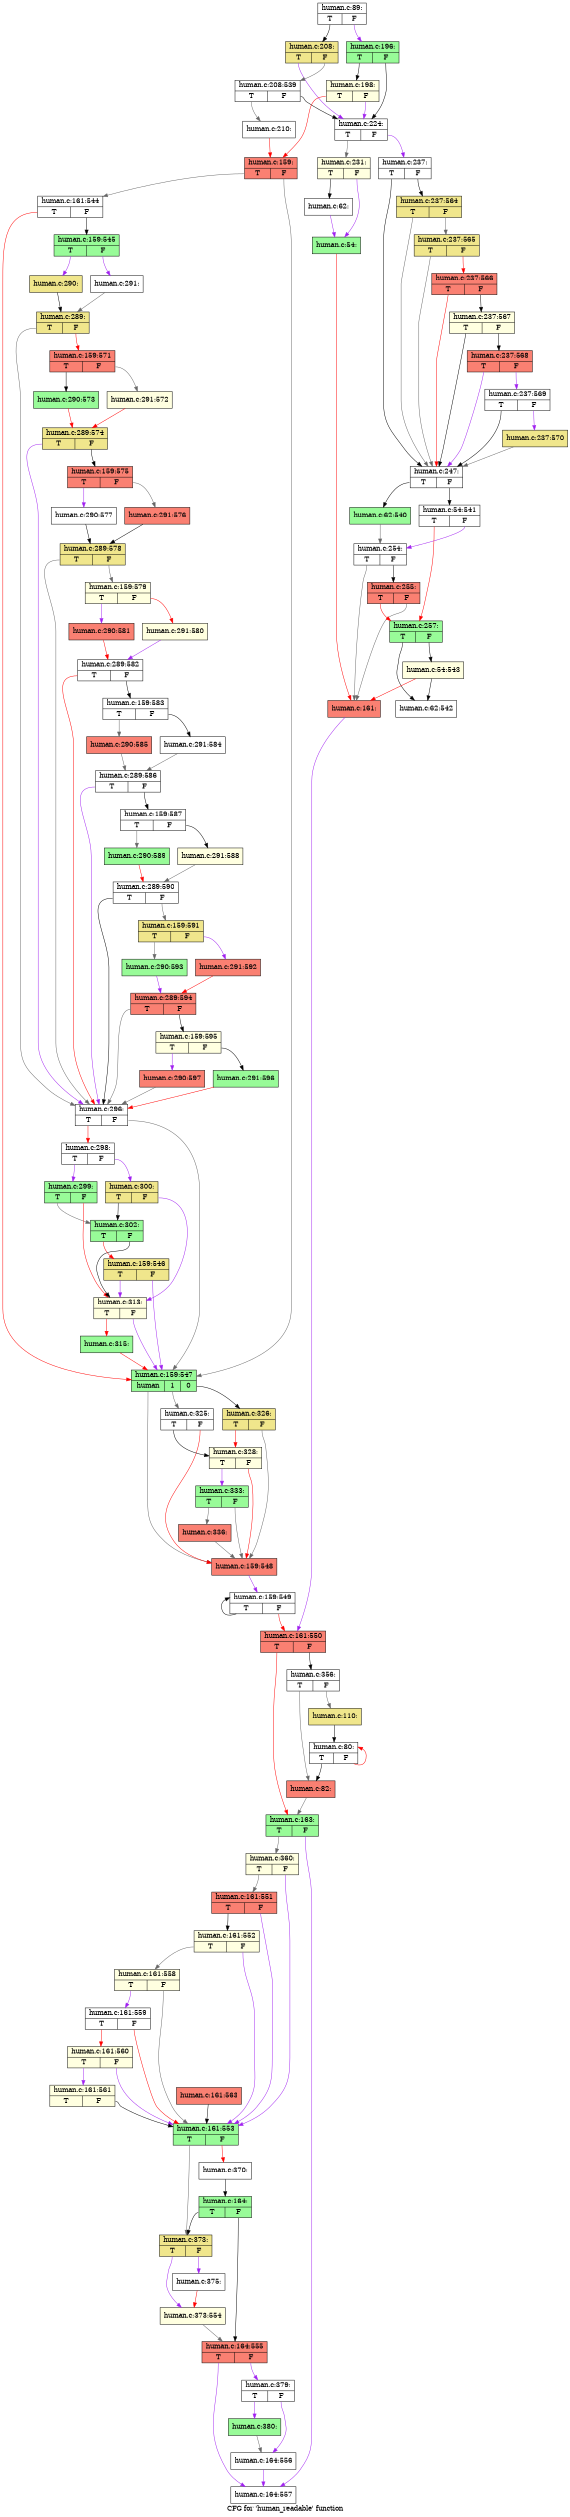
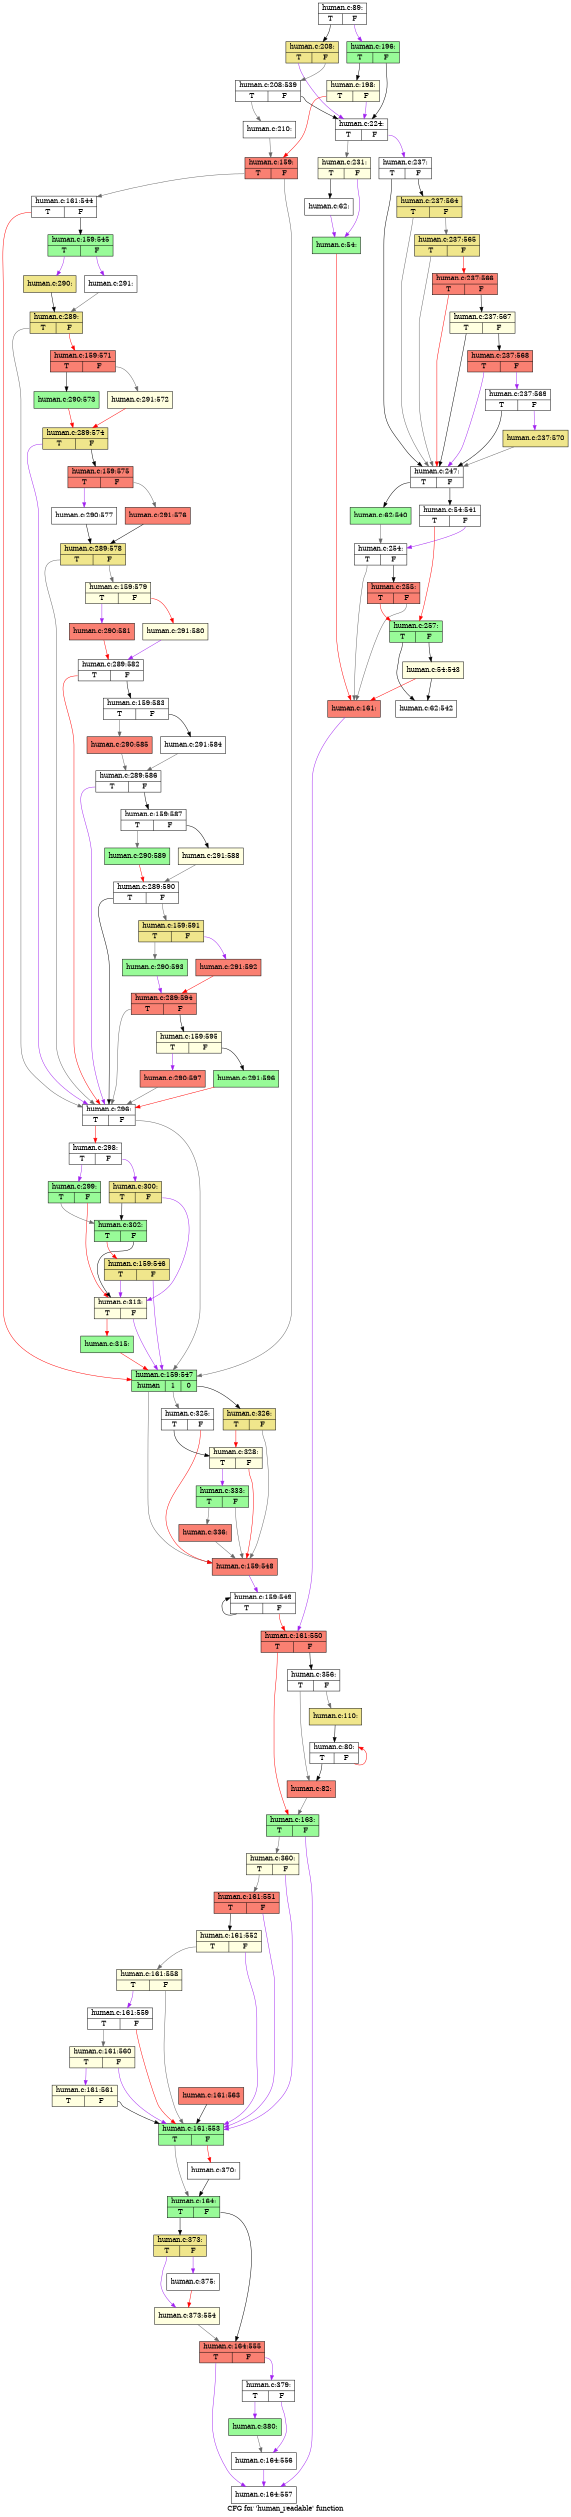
(270, 145) -> (270, 145)
(101, 2036) -> (104, 2036)
(189, 2188) -> (178, 2169)
